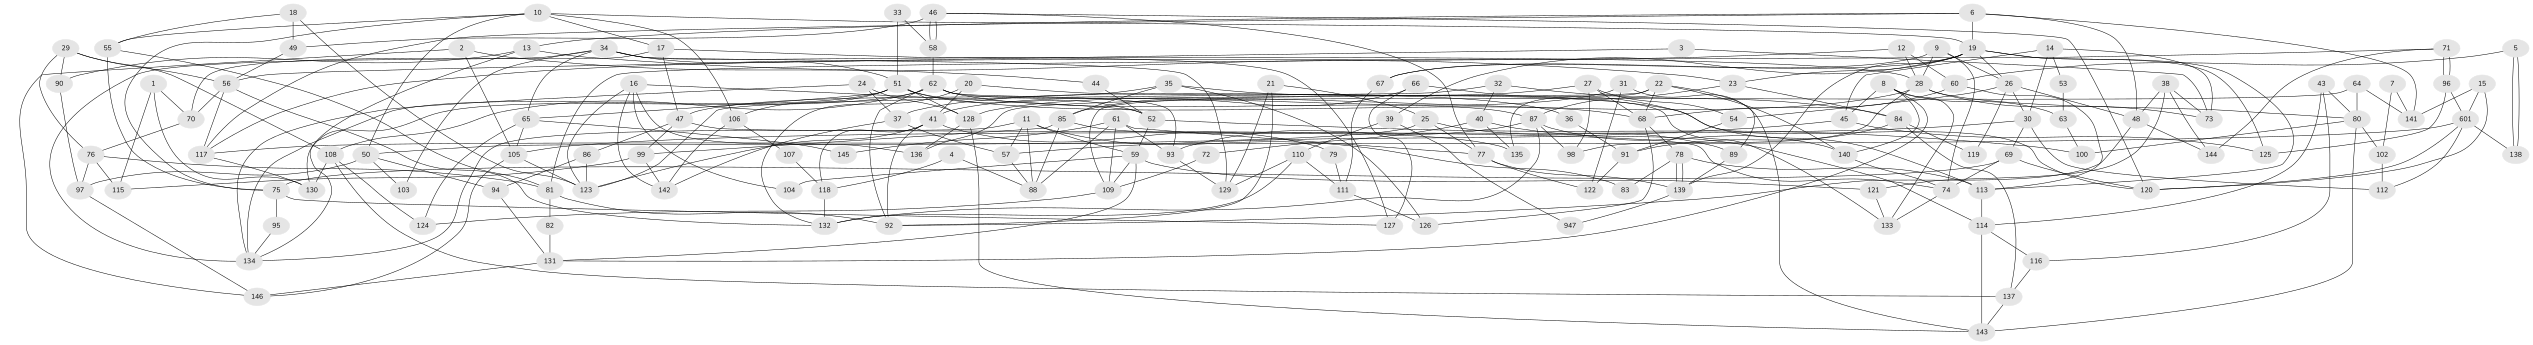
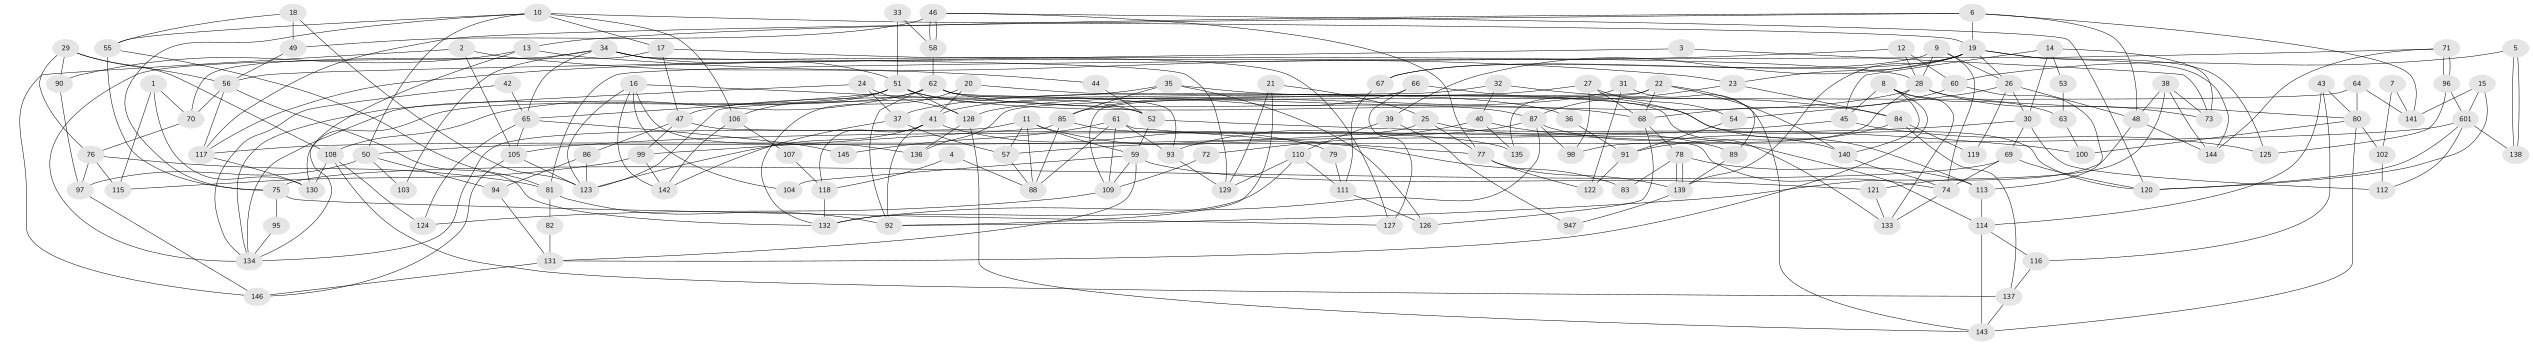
none -> (508, 84)
(2293, 143) -> (2173, 67)
